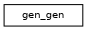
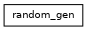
(43, 15) -> (43, 15)
